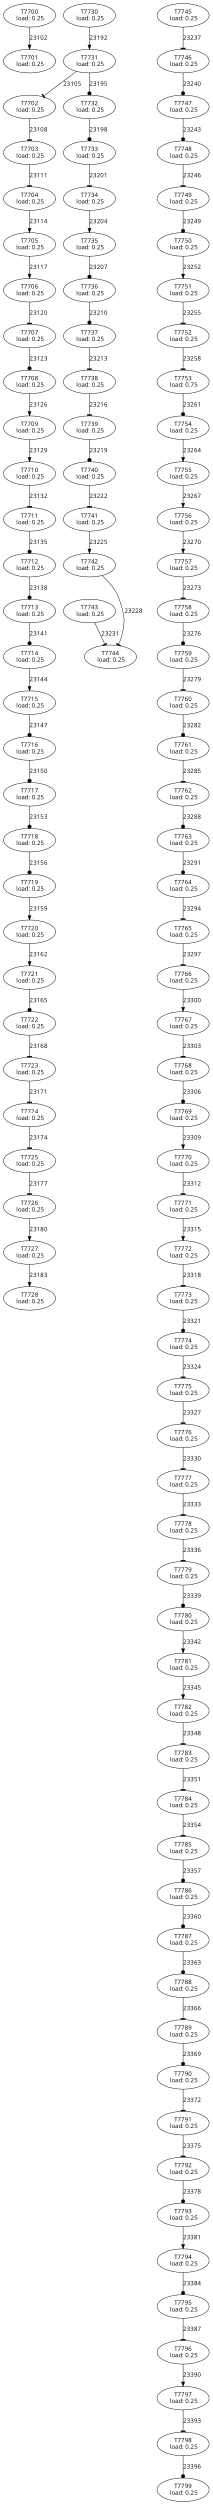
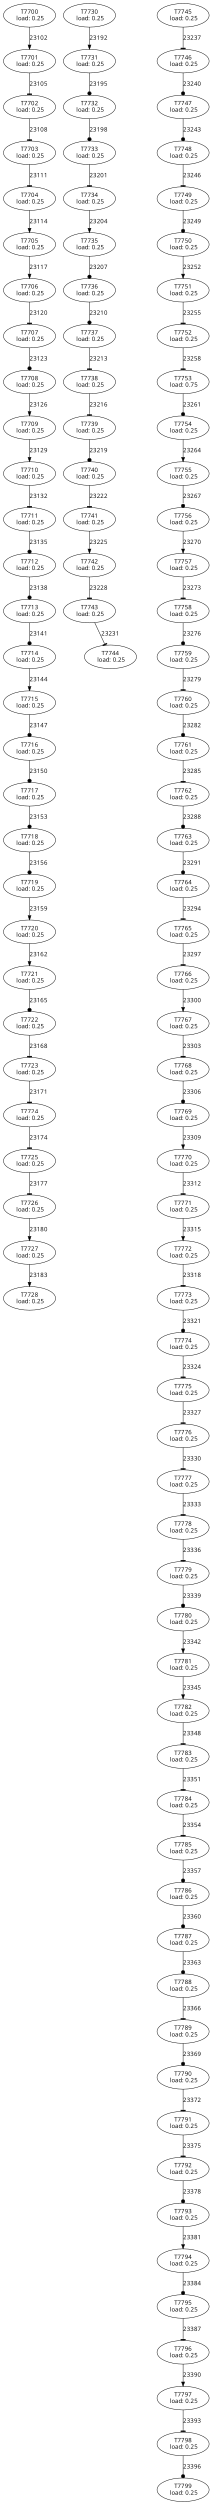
(60, 83) -> (30, 83)
(183, 494) -> (183, 494)
(122, 607) -> (89, 587)
